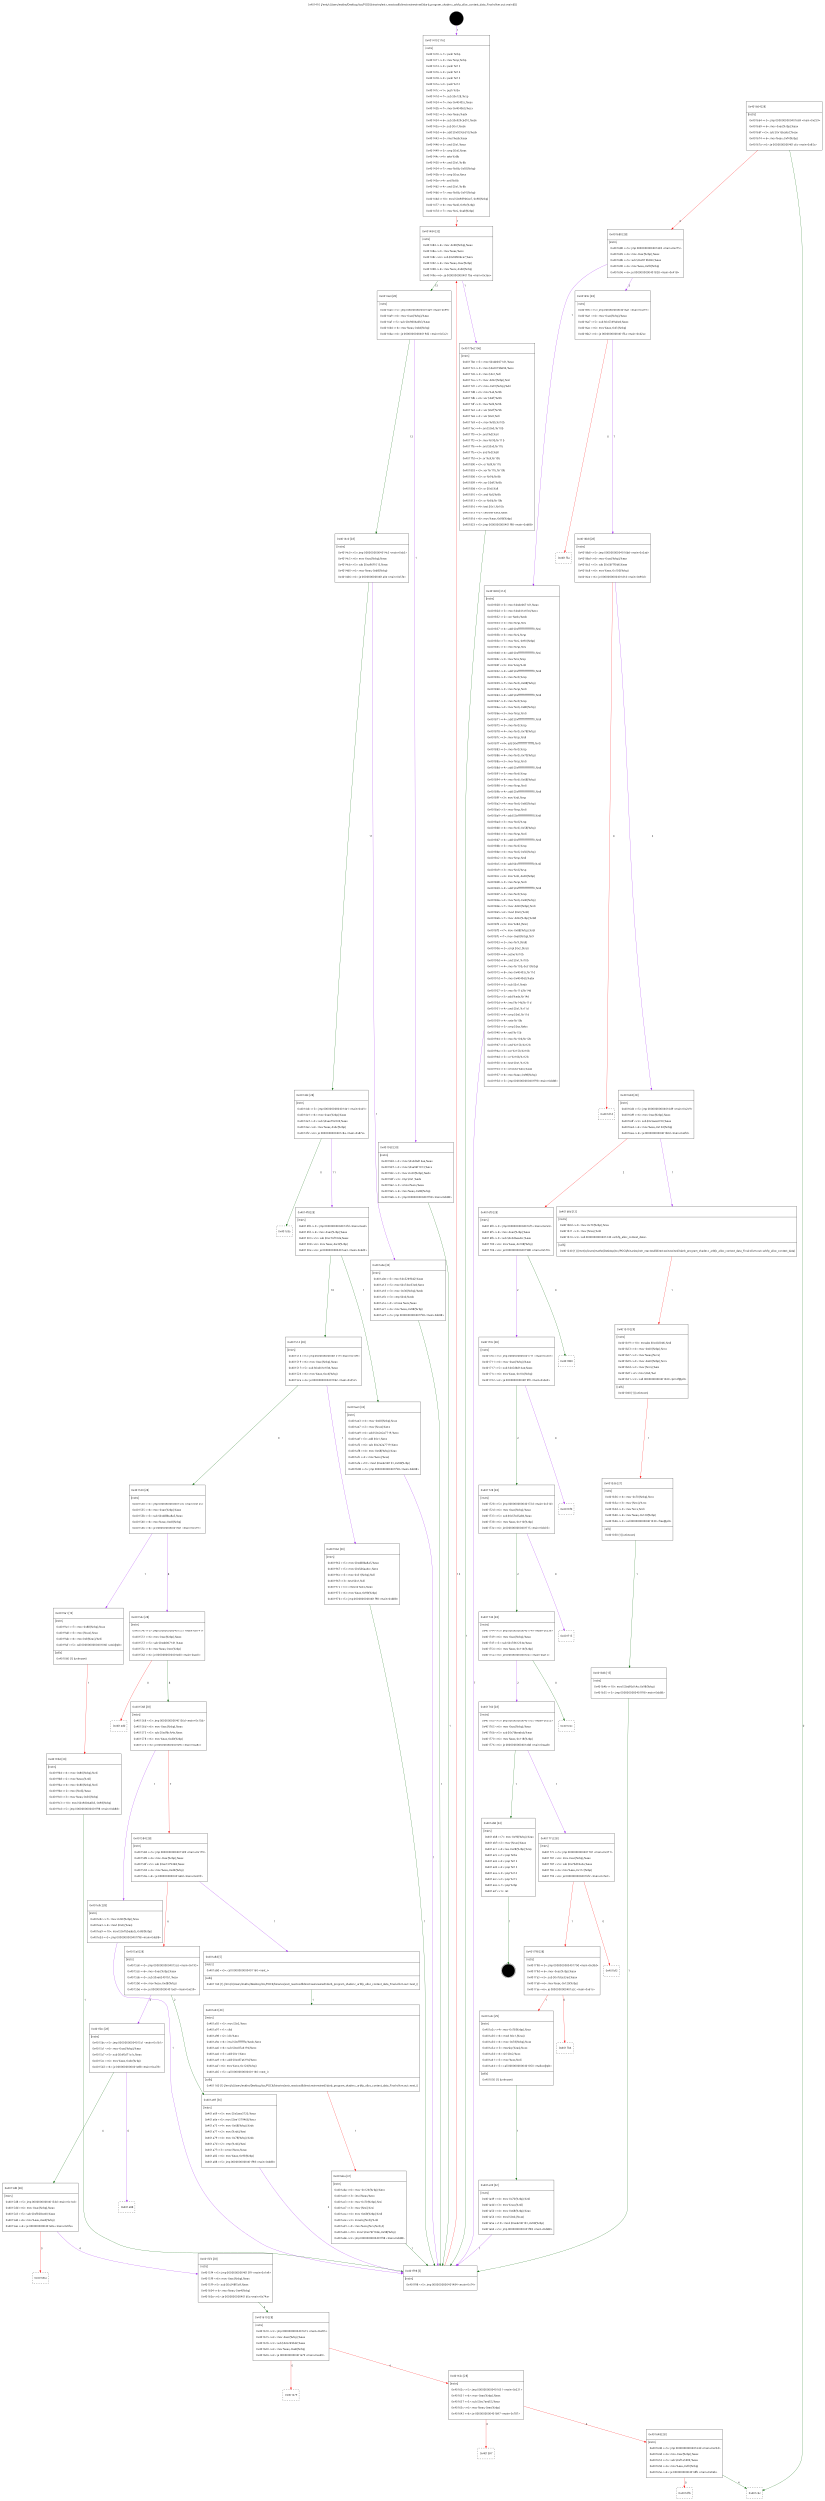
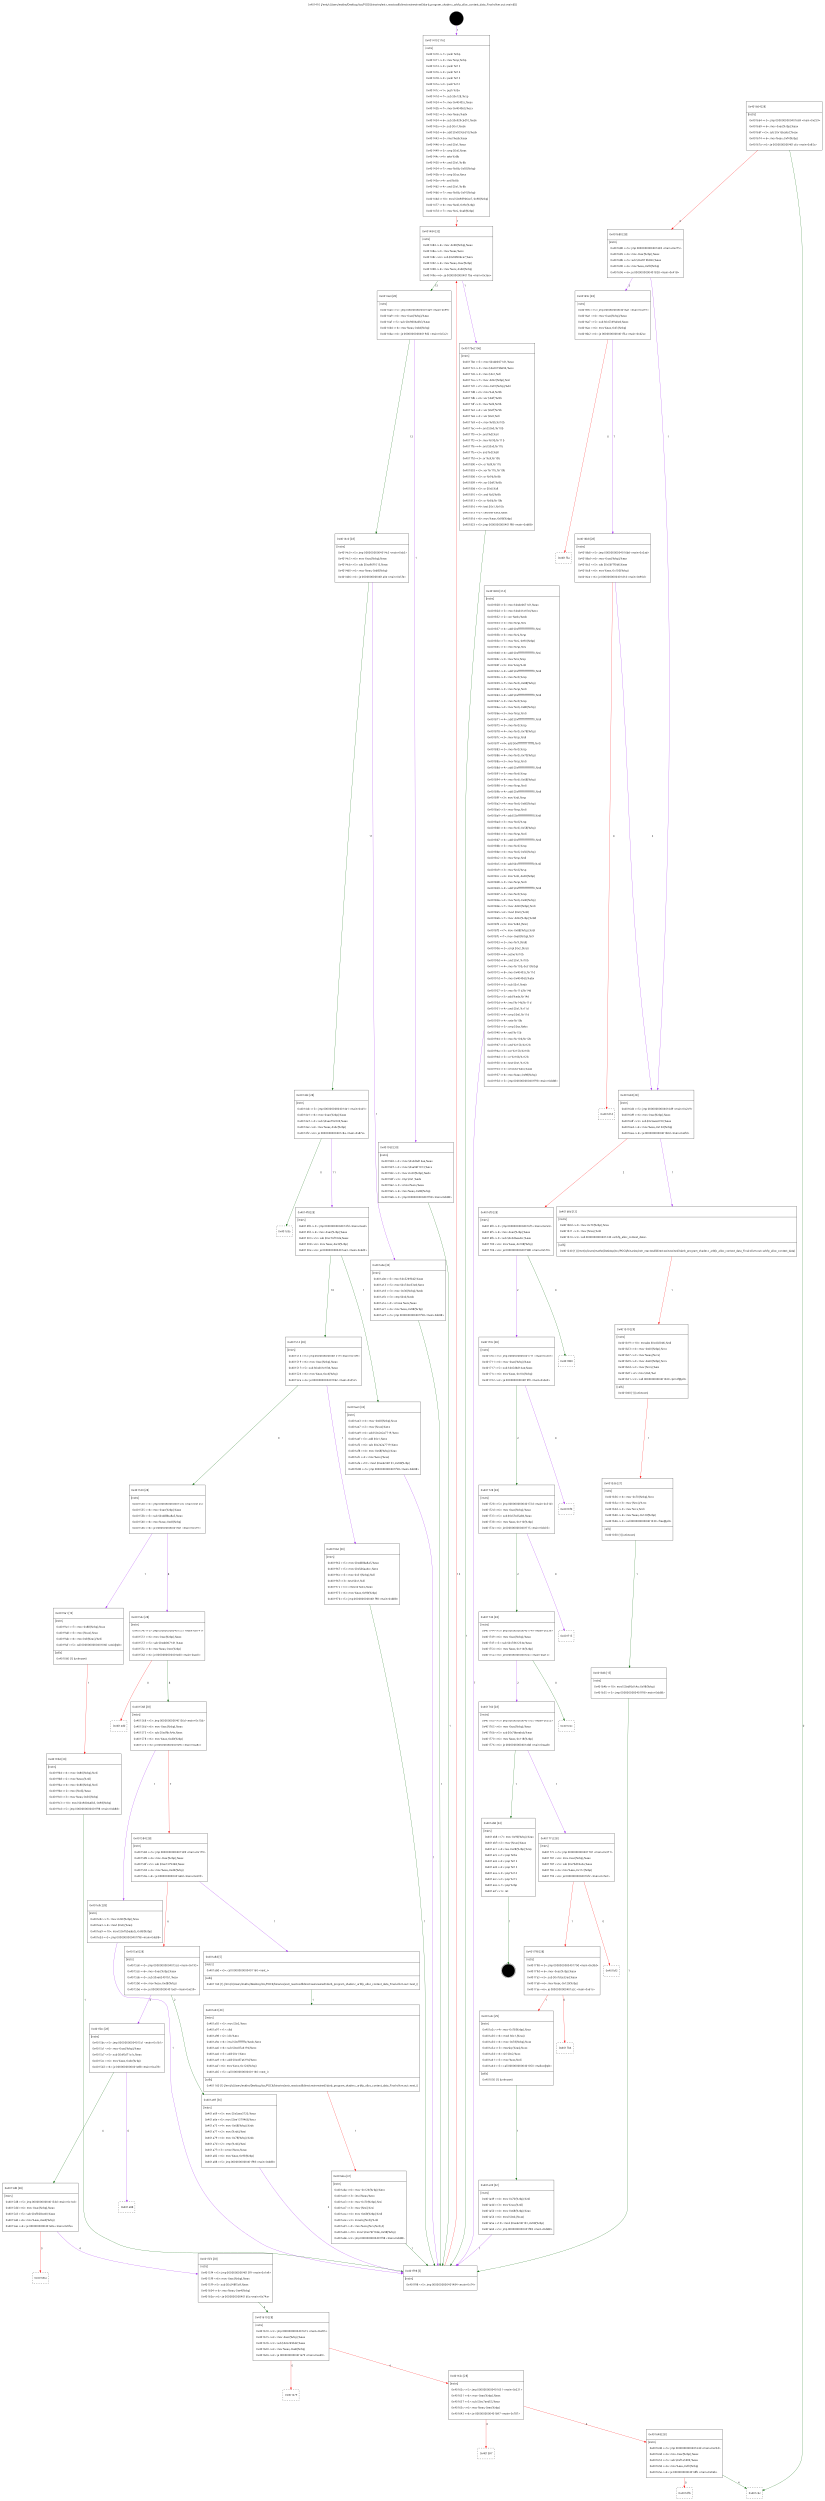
(547, 414) -> (669, 683)
